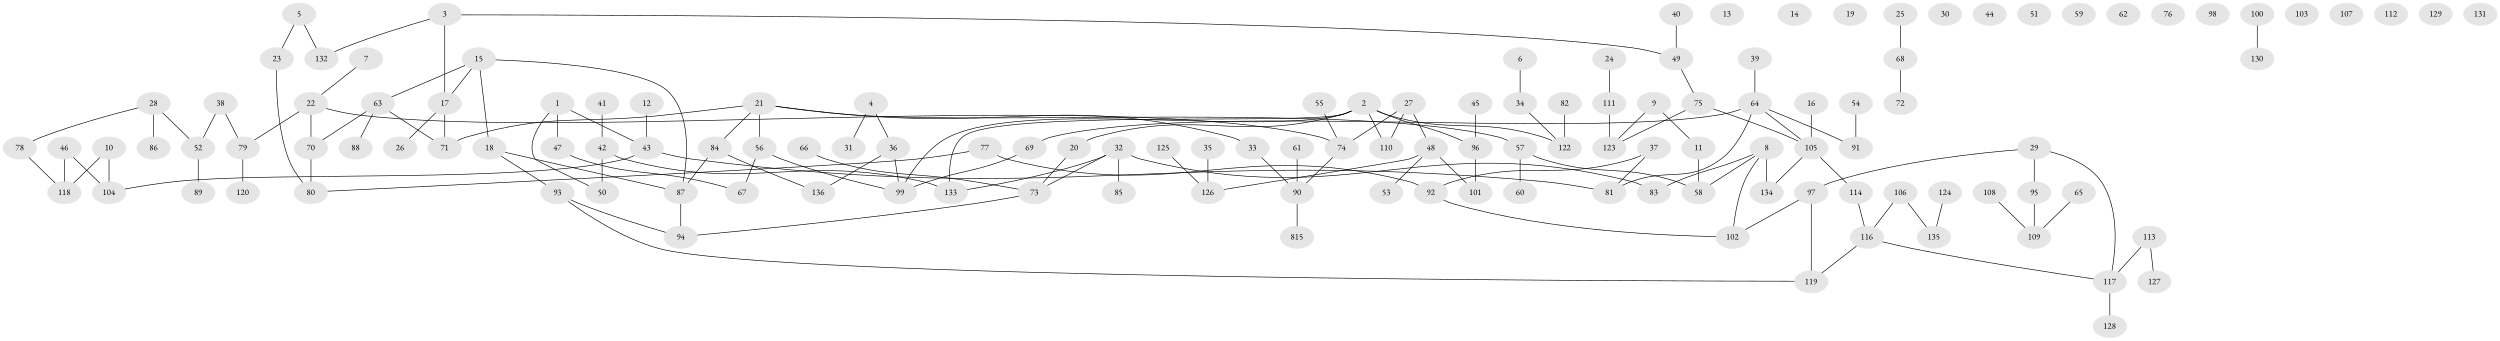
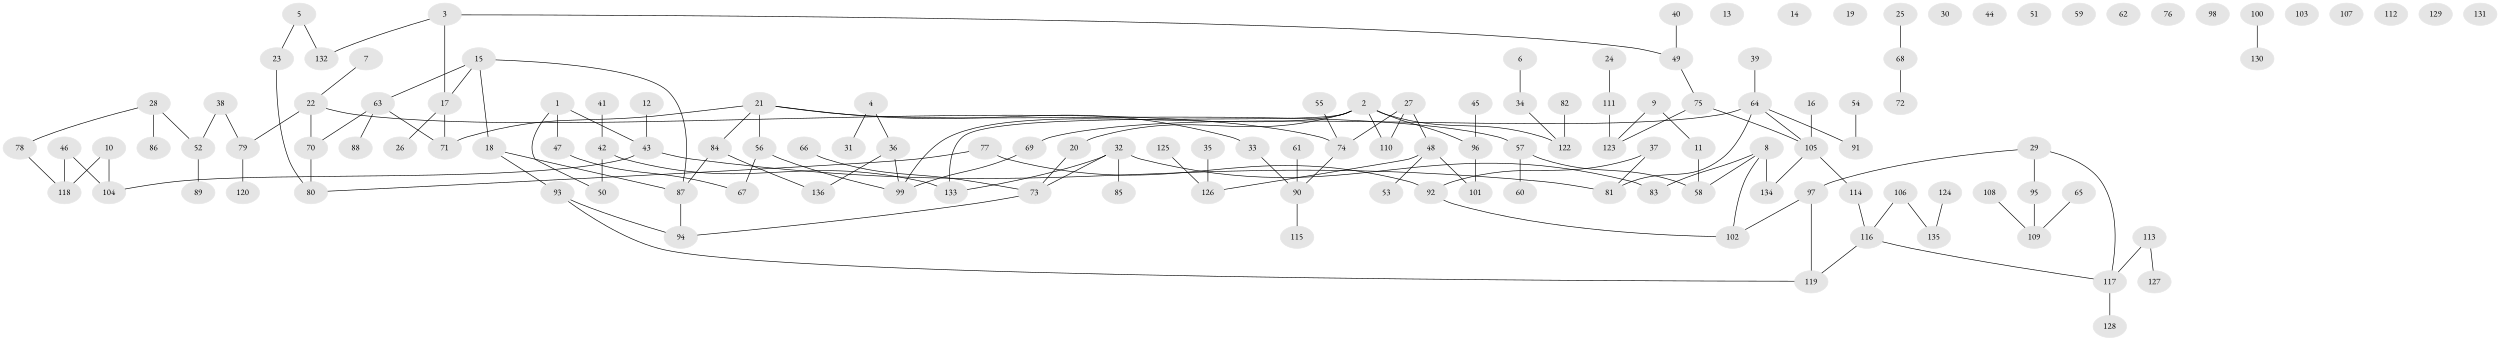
(1297, 237) -> (1297, 237)
